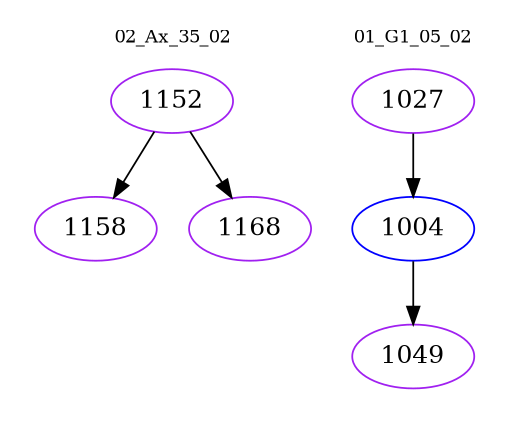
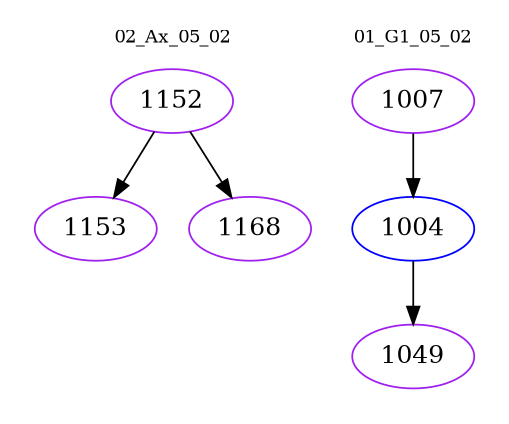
(173, 38) -> (173, 38)
(413, 101) -> (413, 101)
(96, 229) -> (96, 229)
